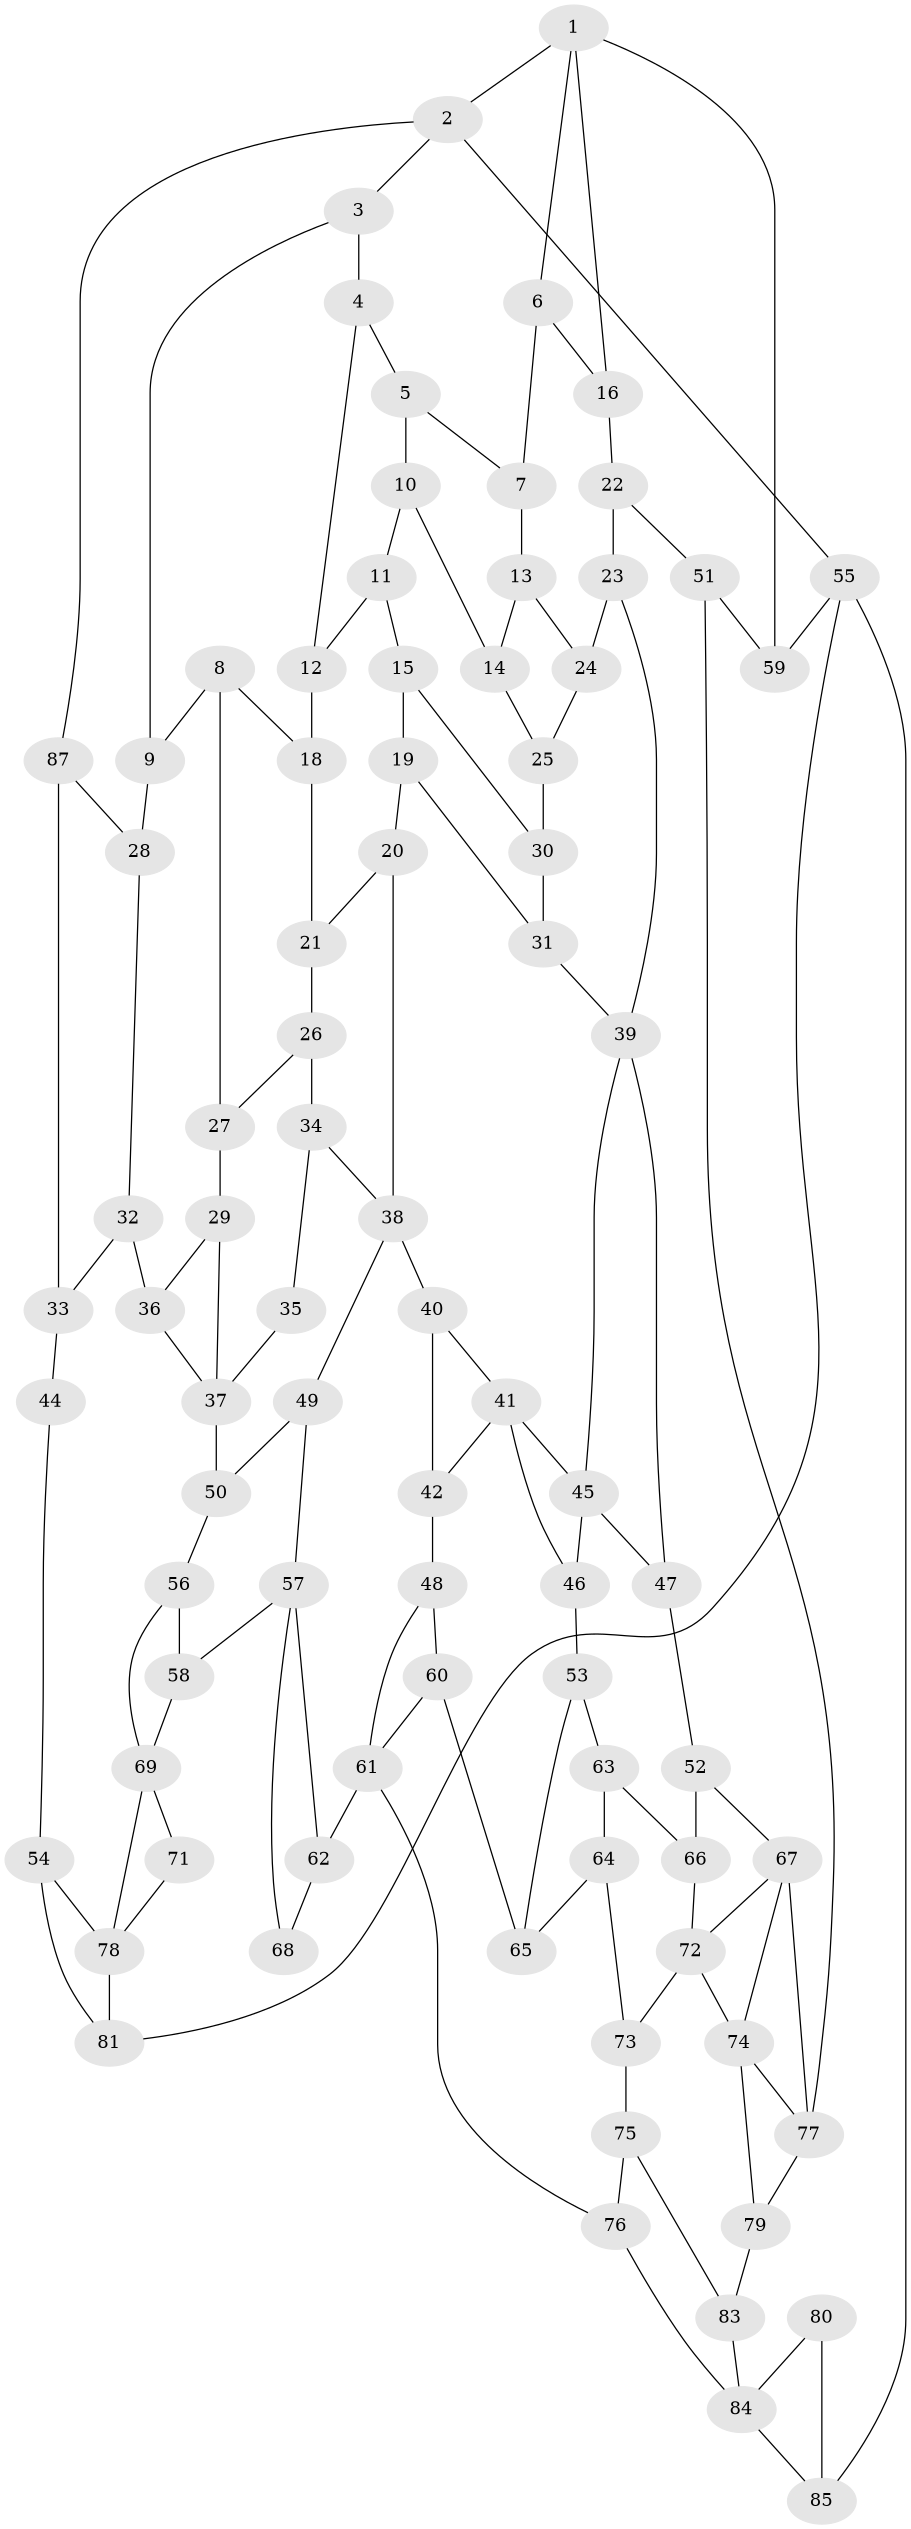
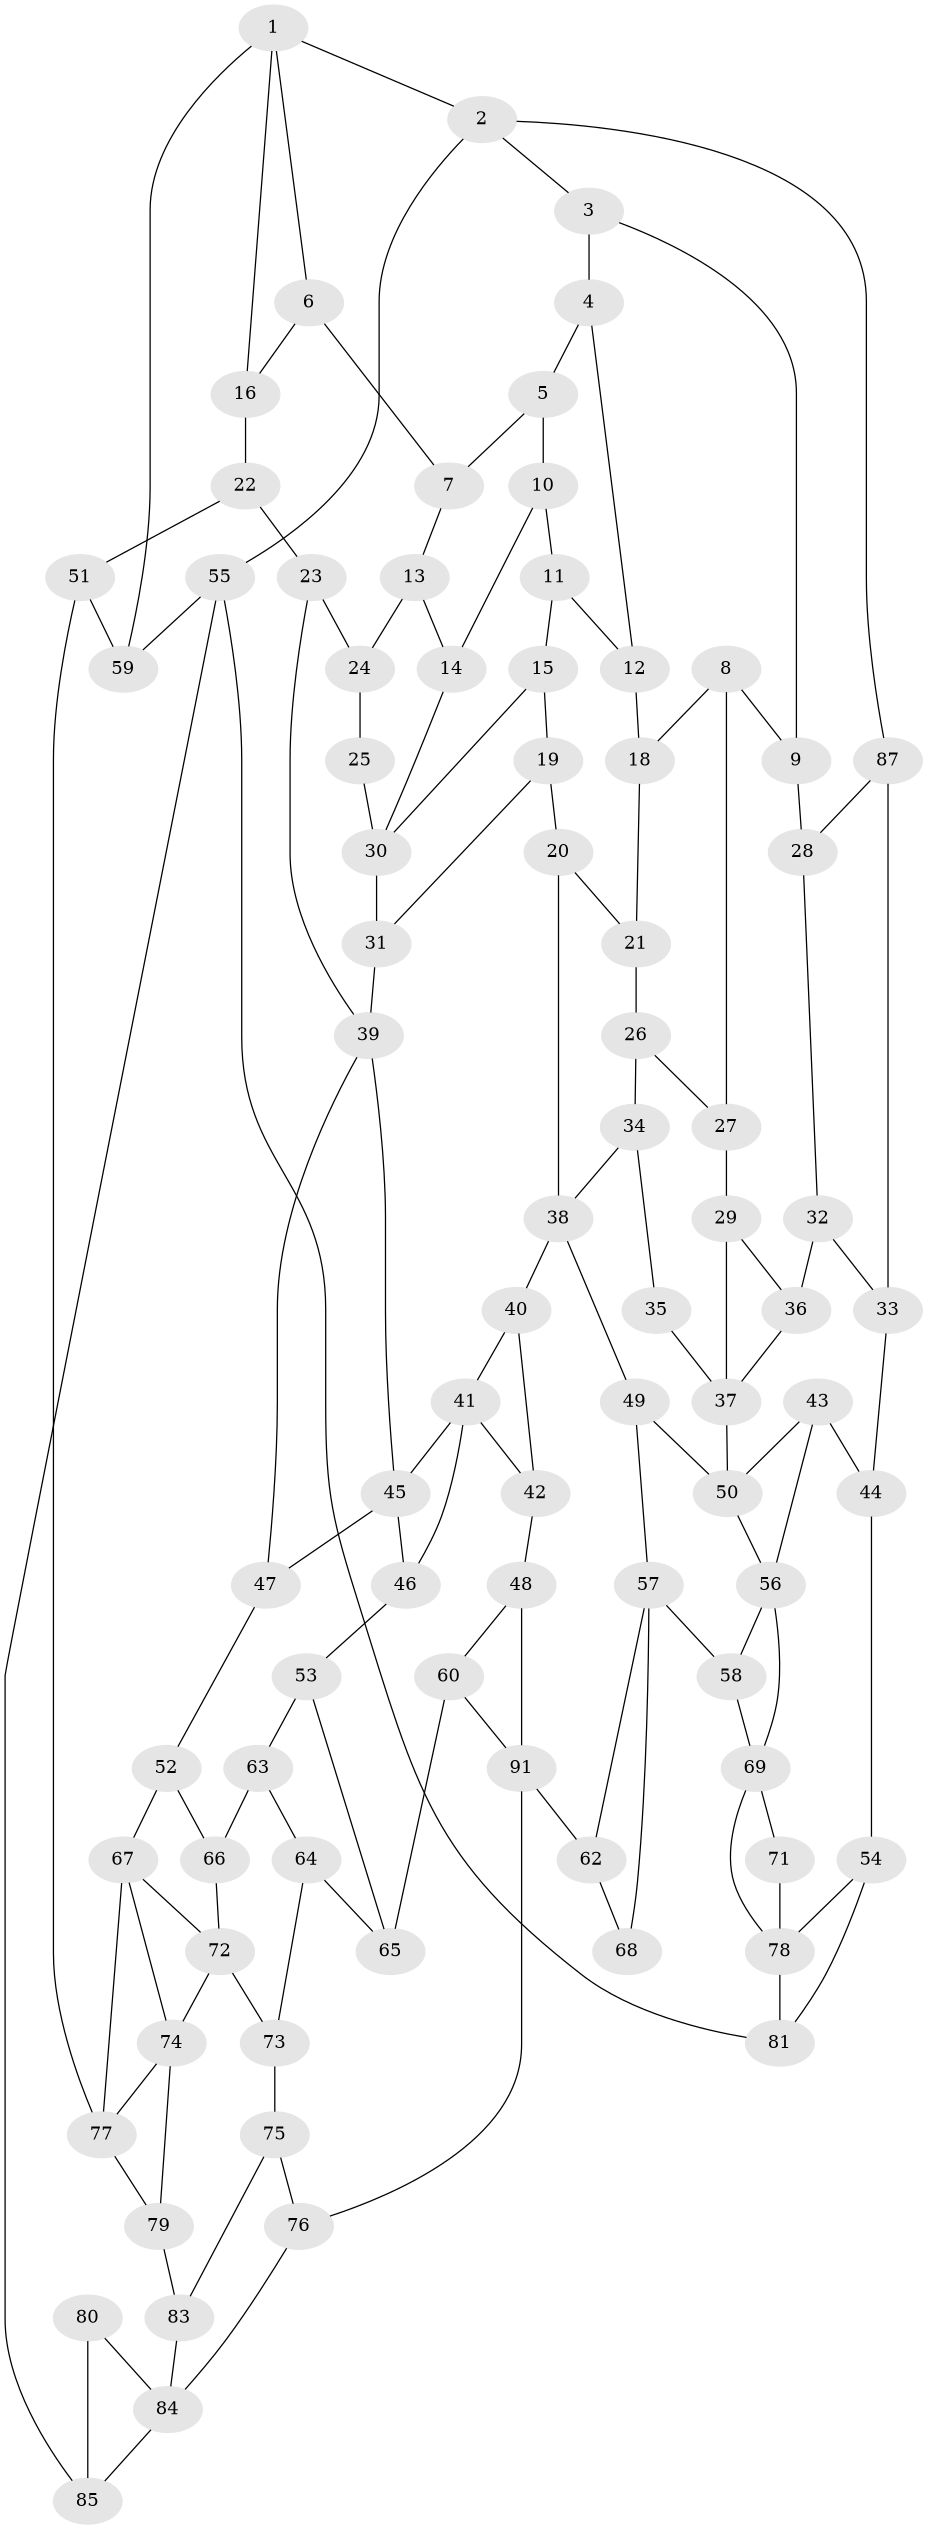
(519, 715) -> (415, 761)
none -> (818, 1402)
(368, 1768) -> (522, 1768)
